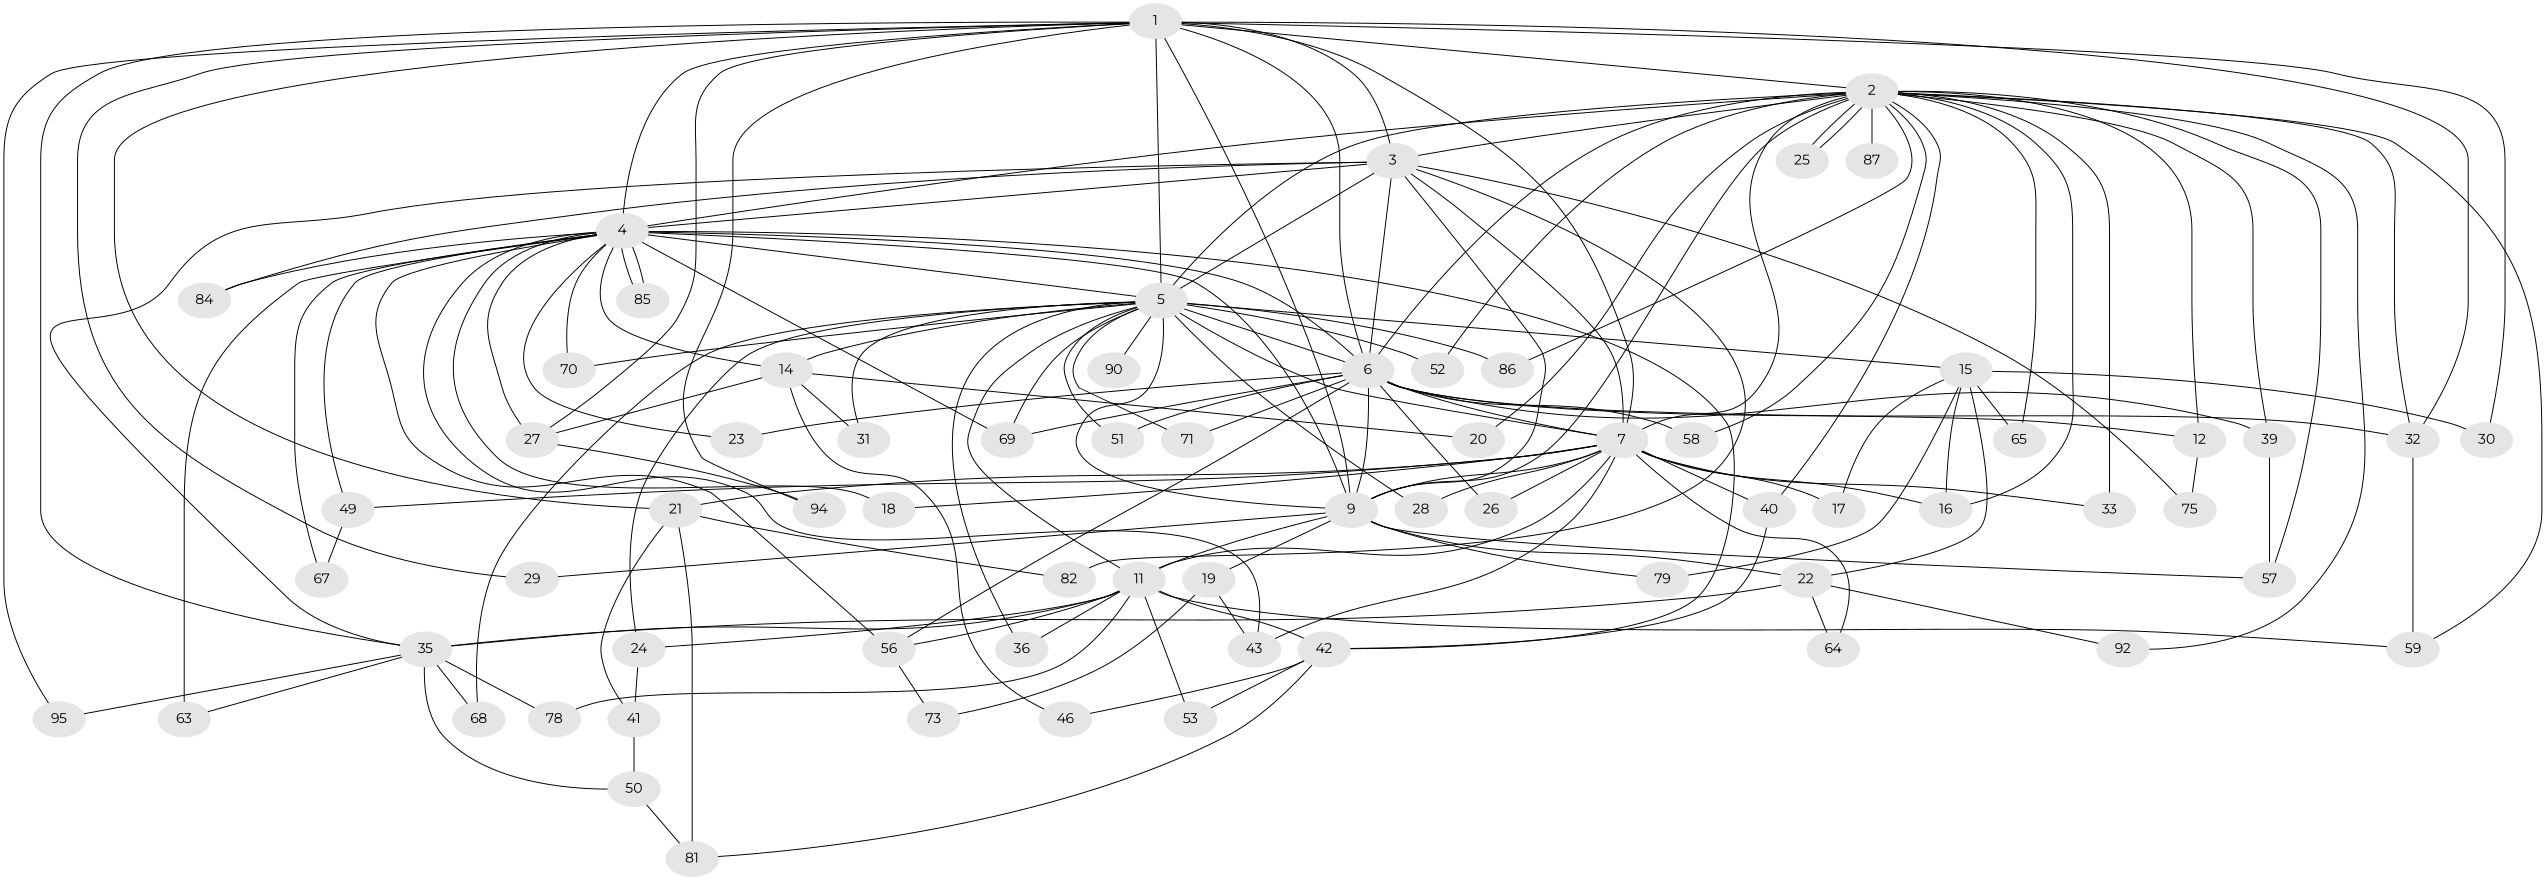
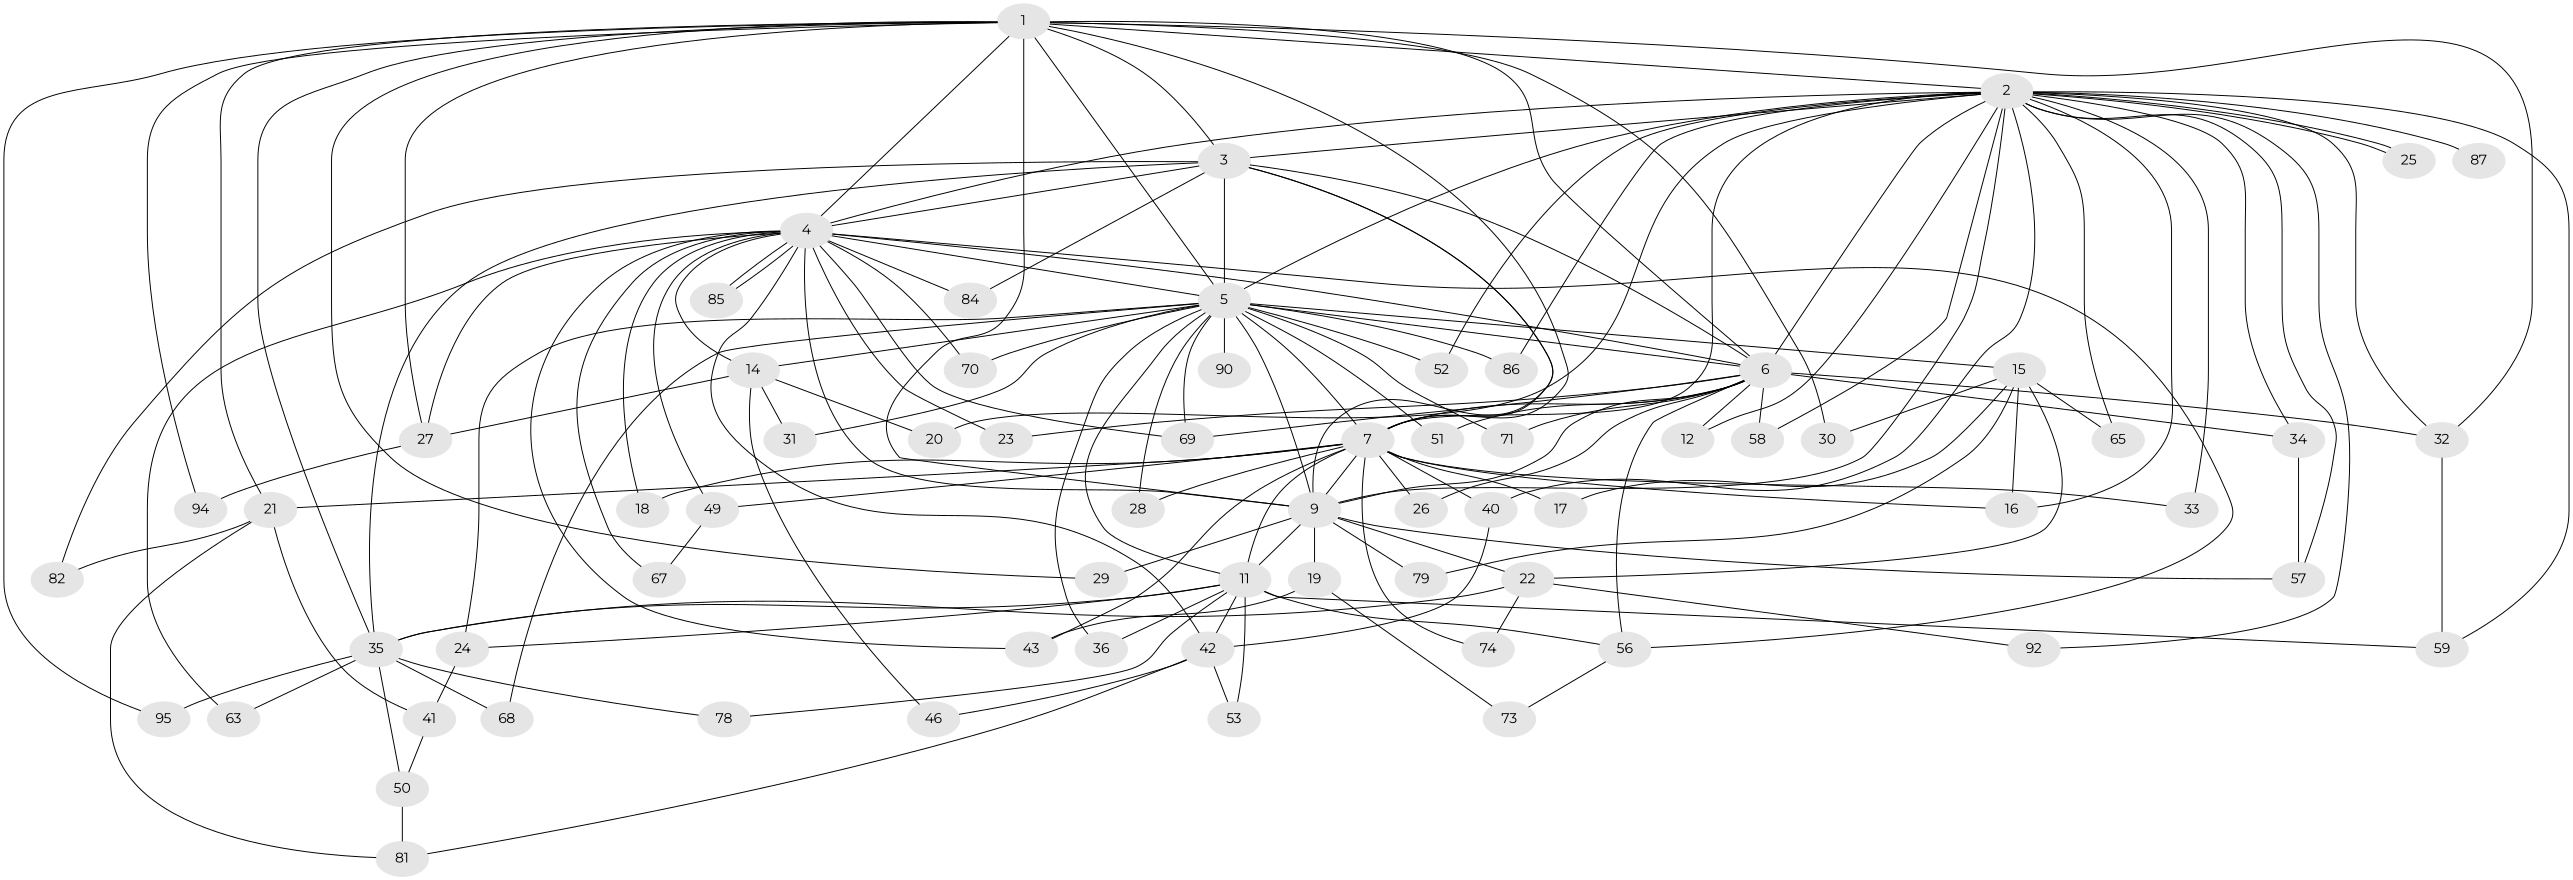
(2269, 440) -> (2299, 440)
(2190, 510) -> none
(1833, 650) -> (1488, 650)
